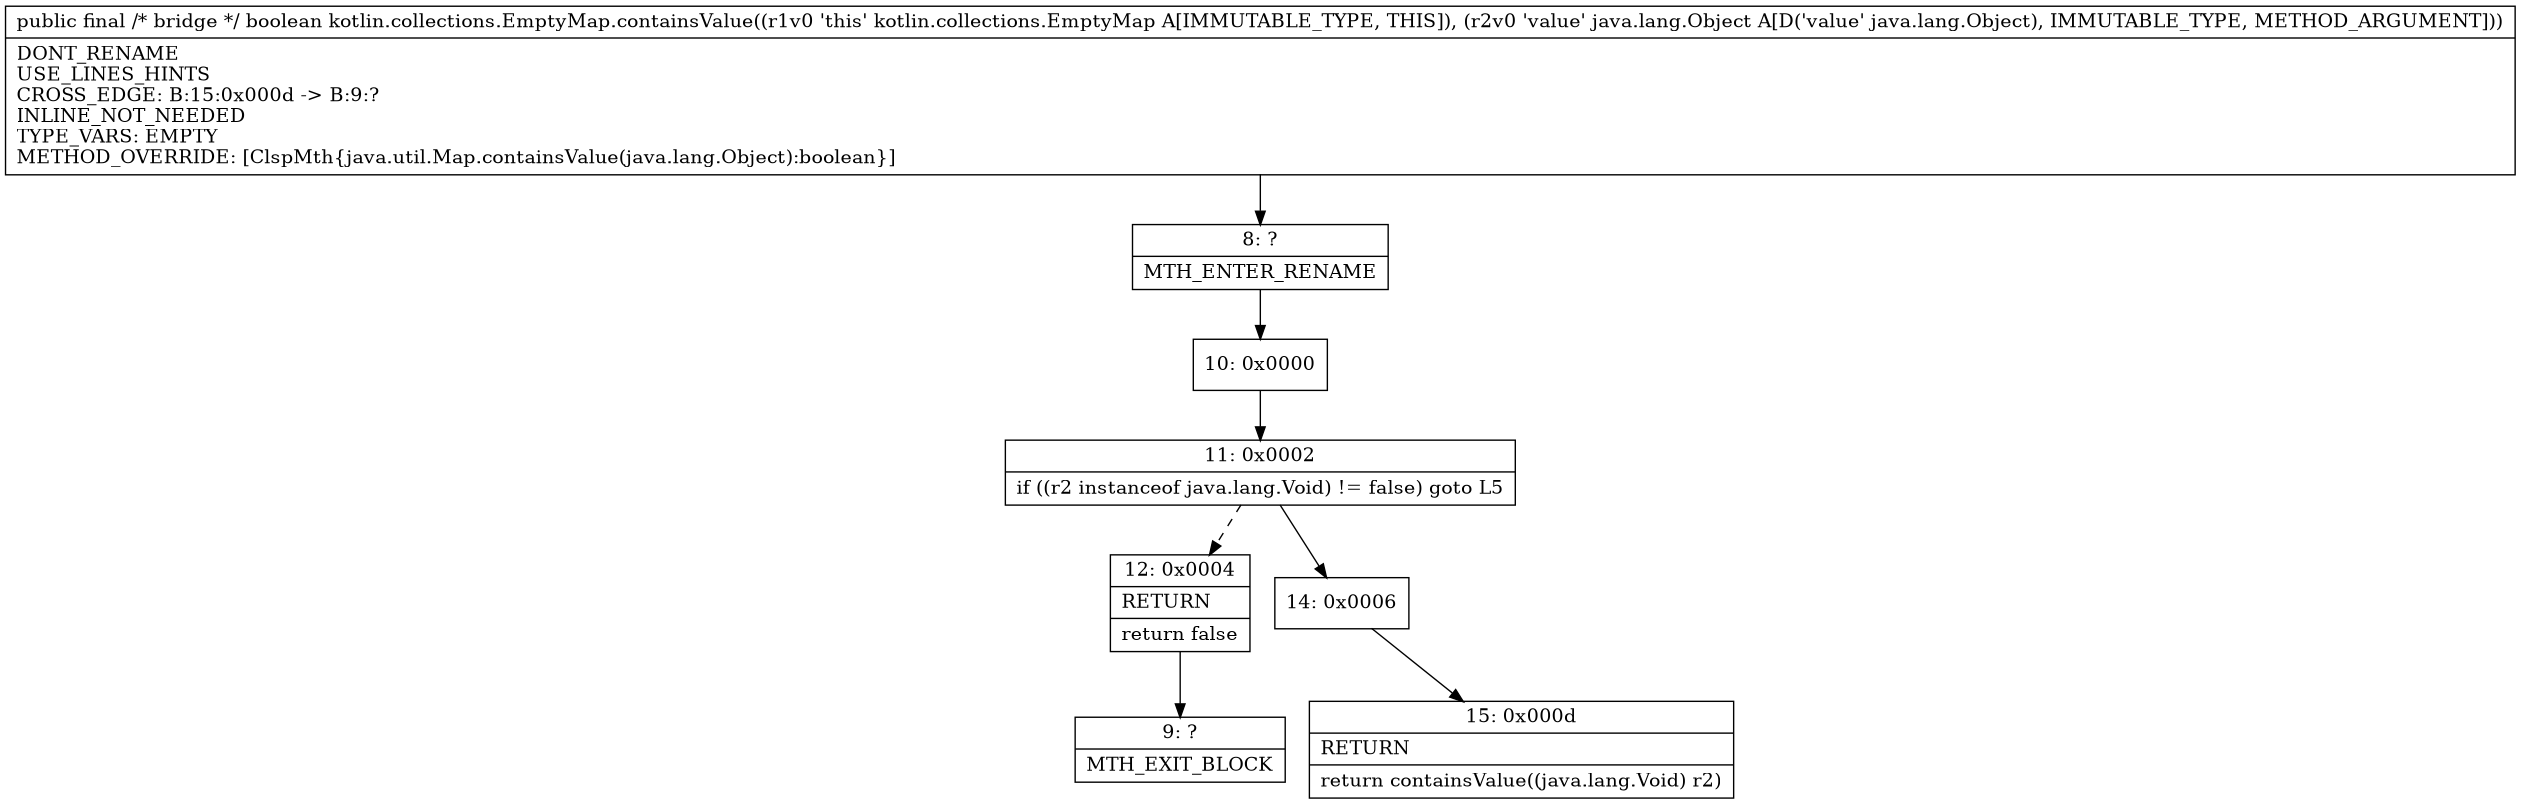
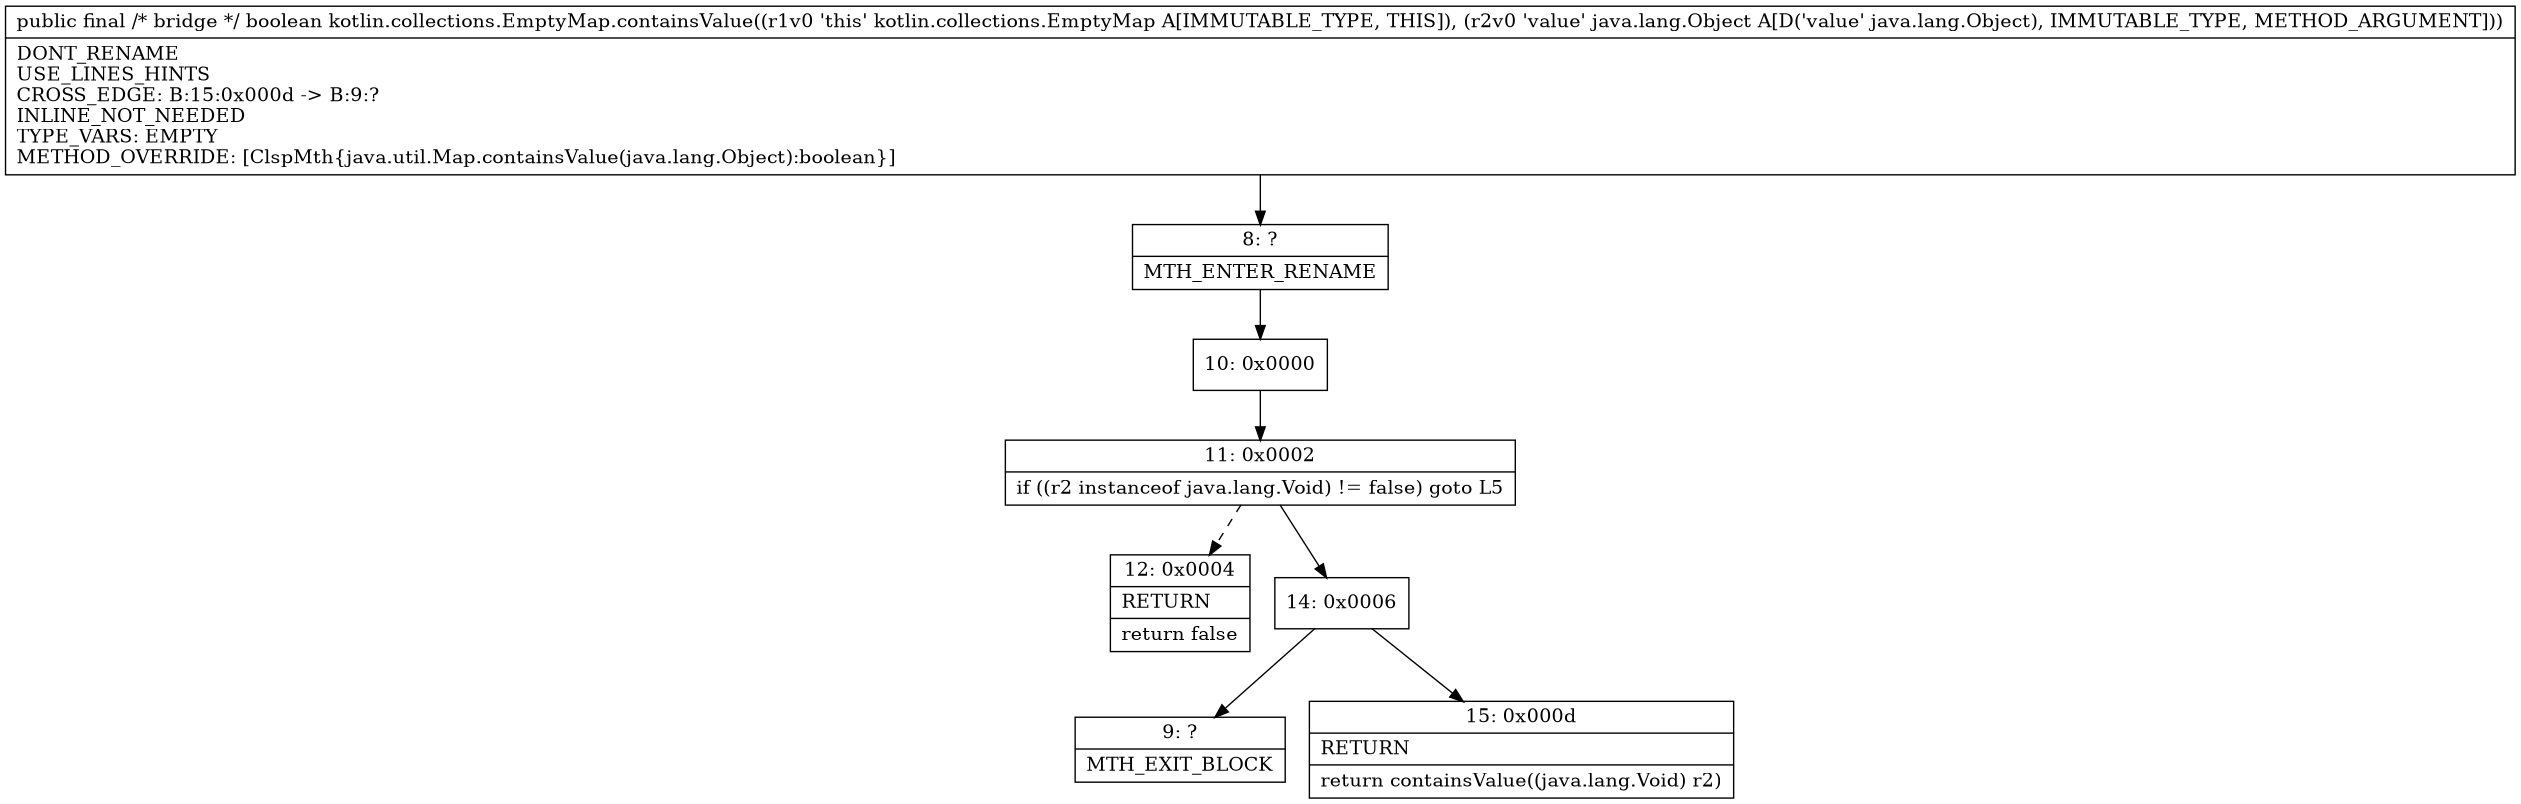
(1180, 678) -> (1270, 668)
